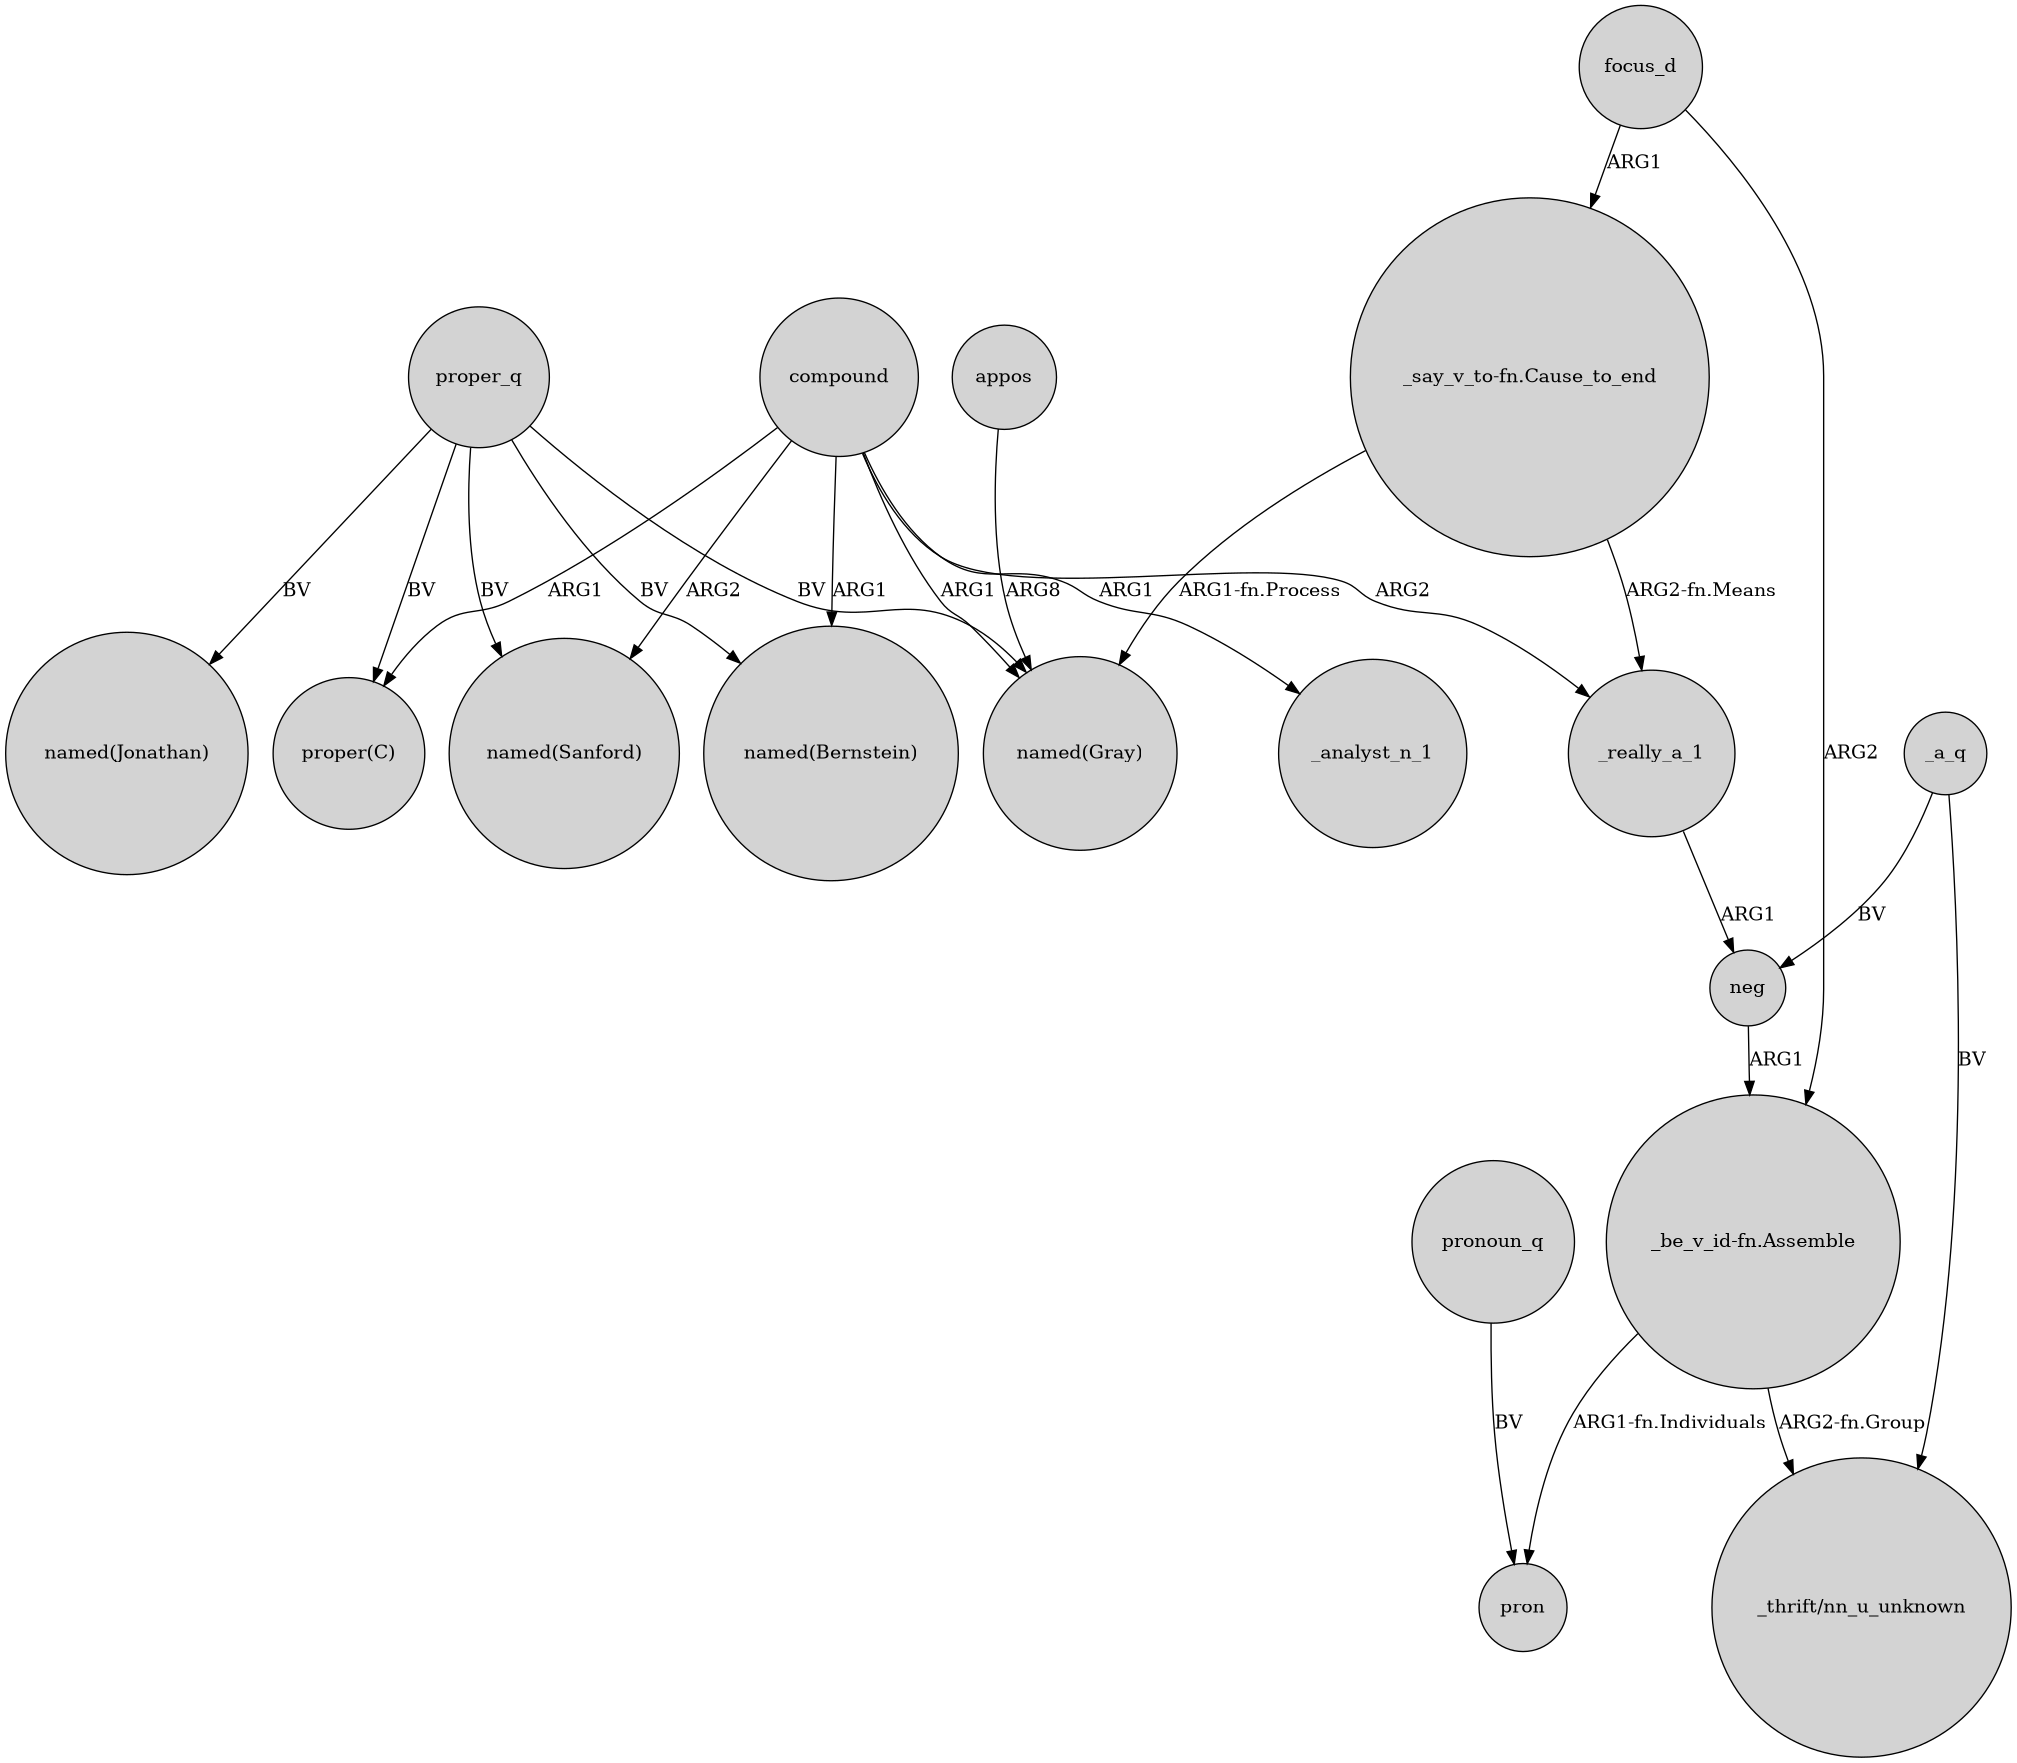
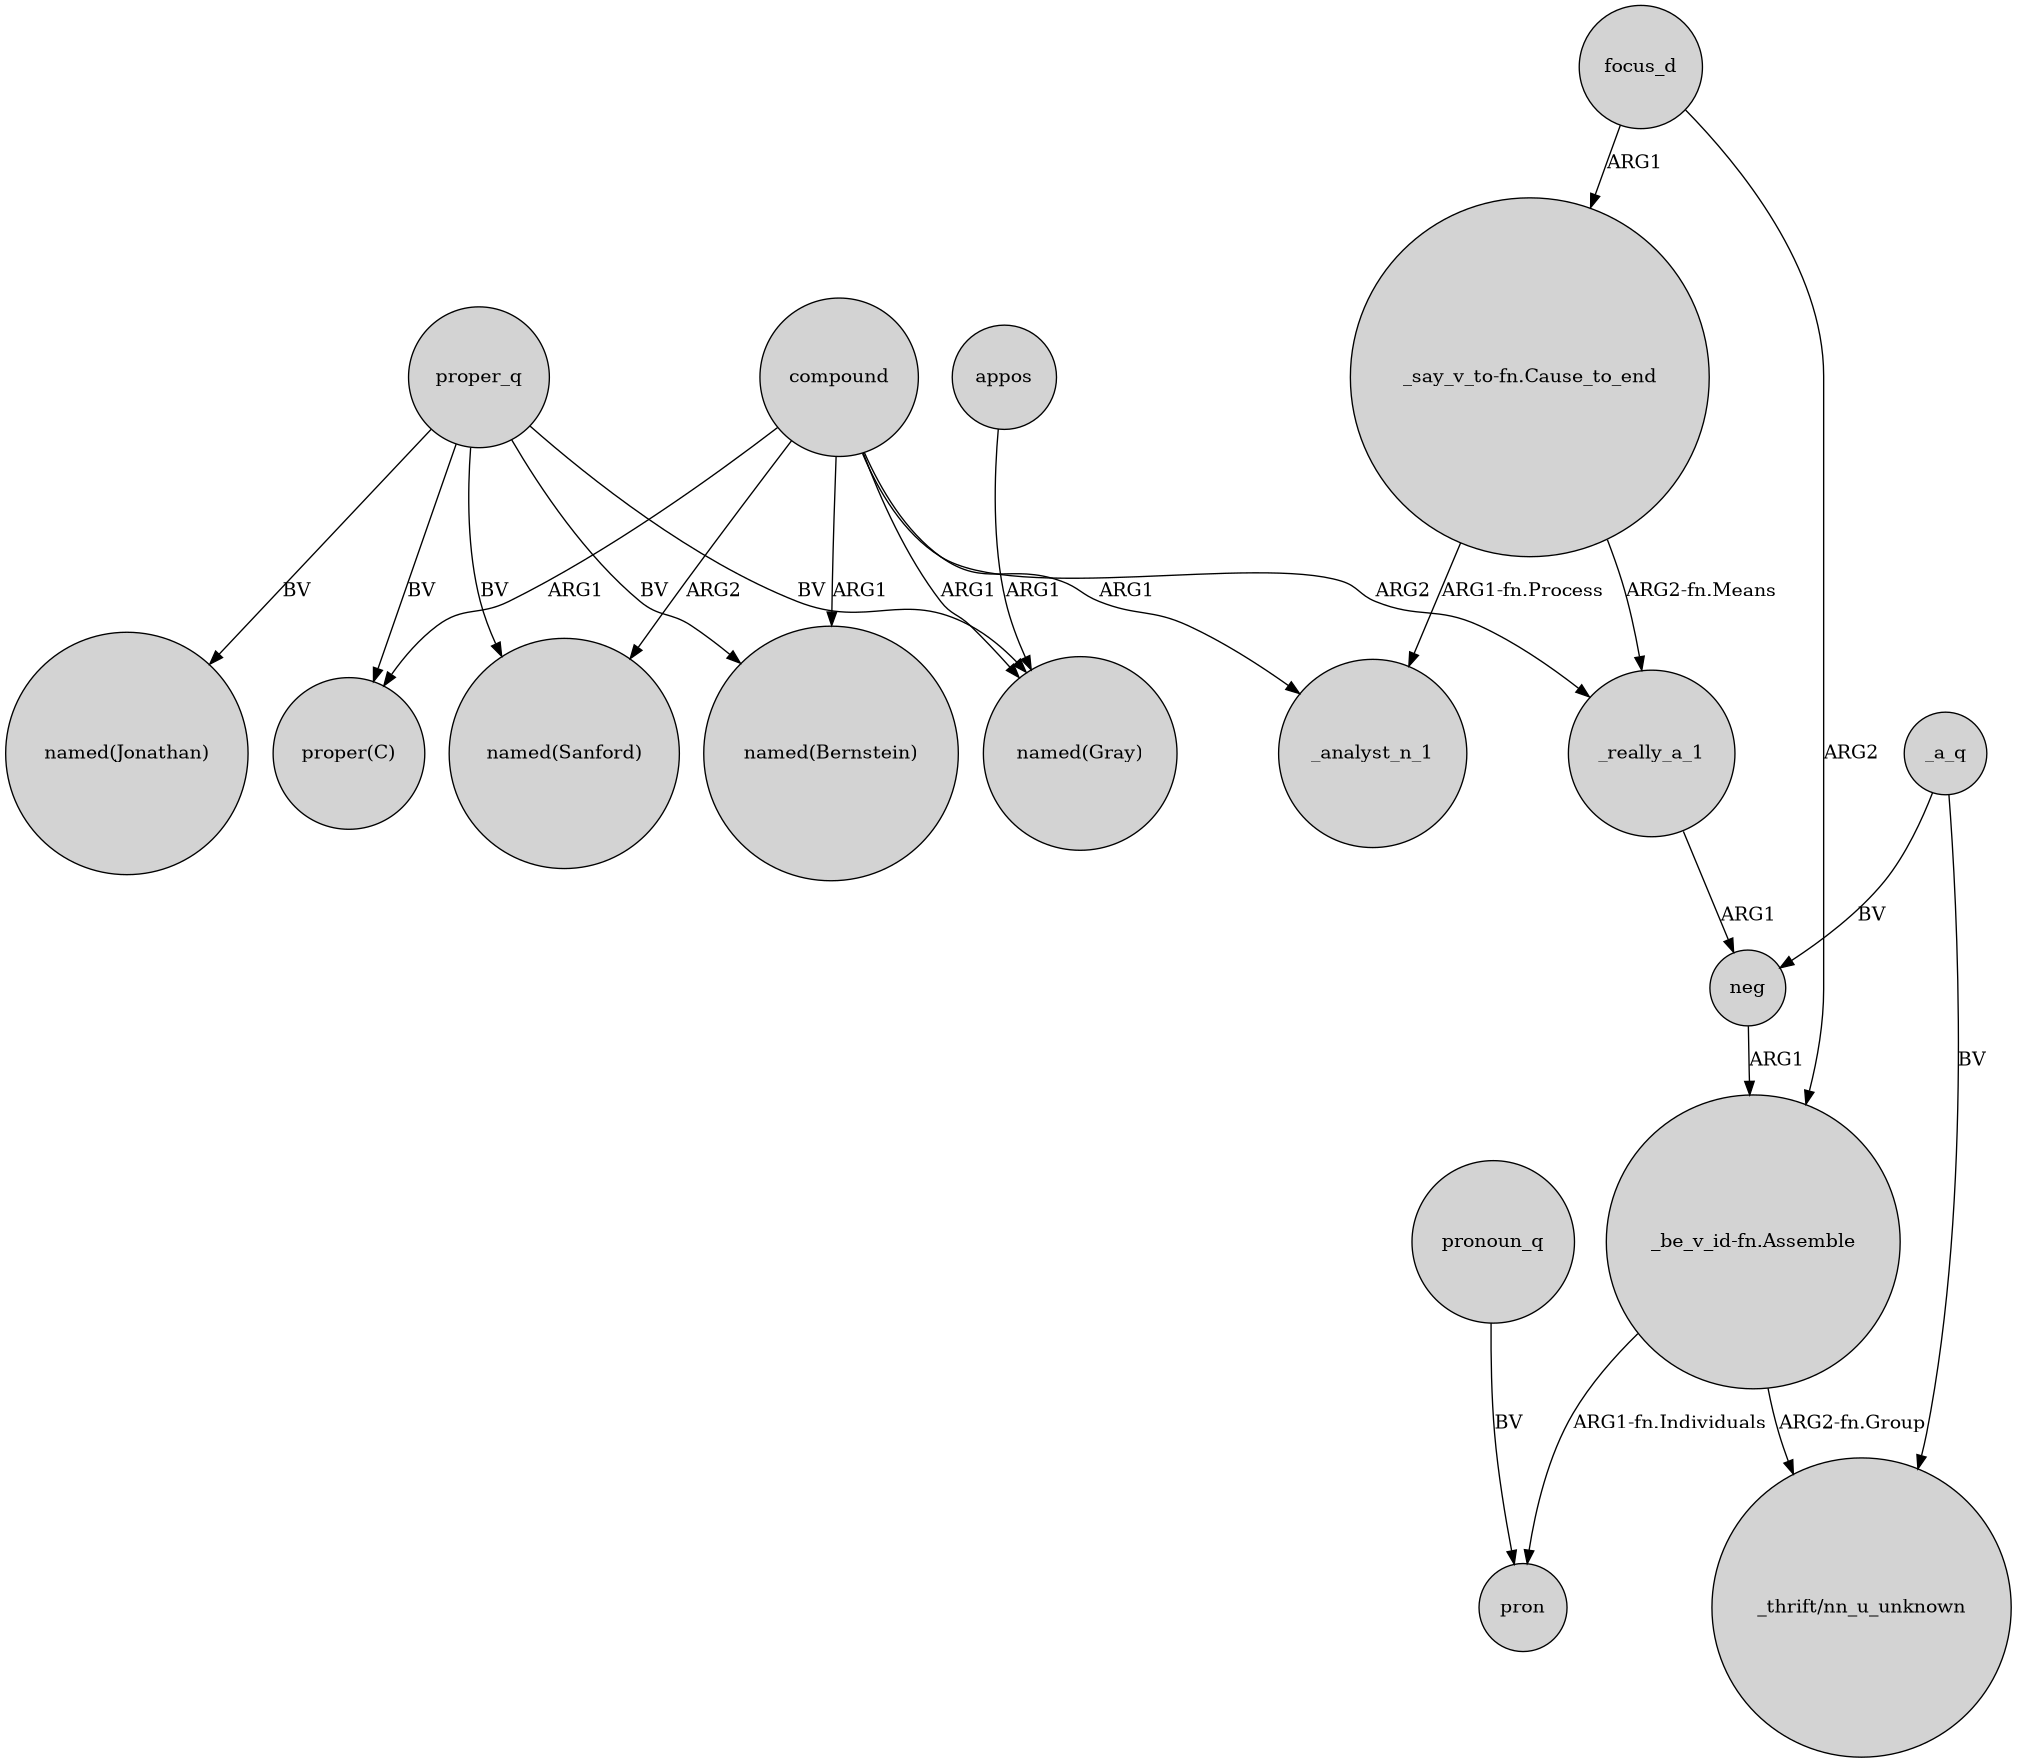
(1232, 535) -> (1437, 598)
(1033, 591) -> (1033, 591)
